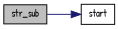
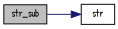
(98, 14) -> (98, 14)
